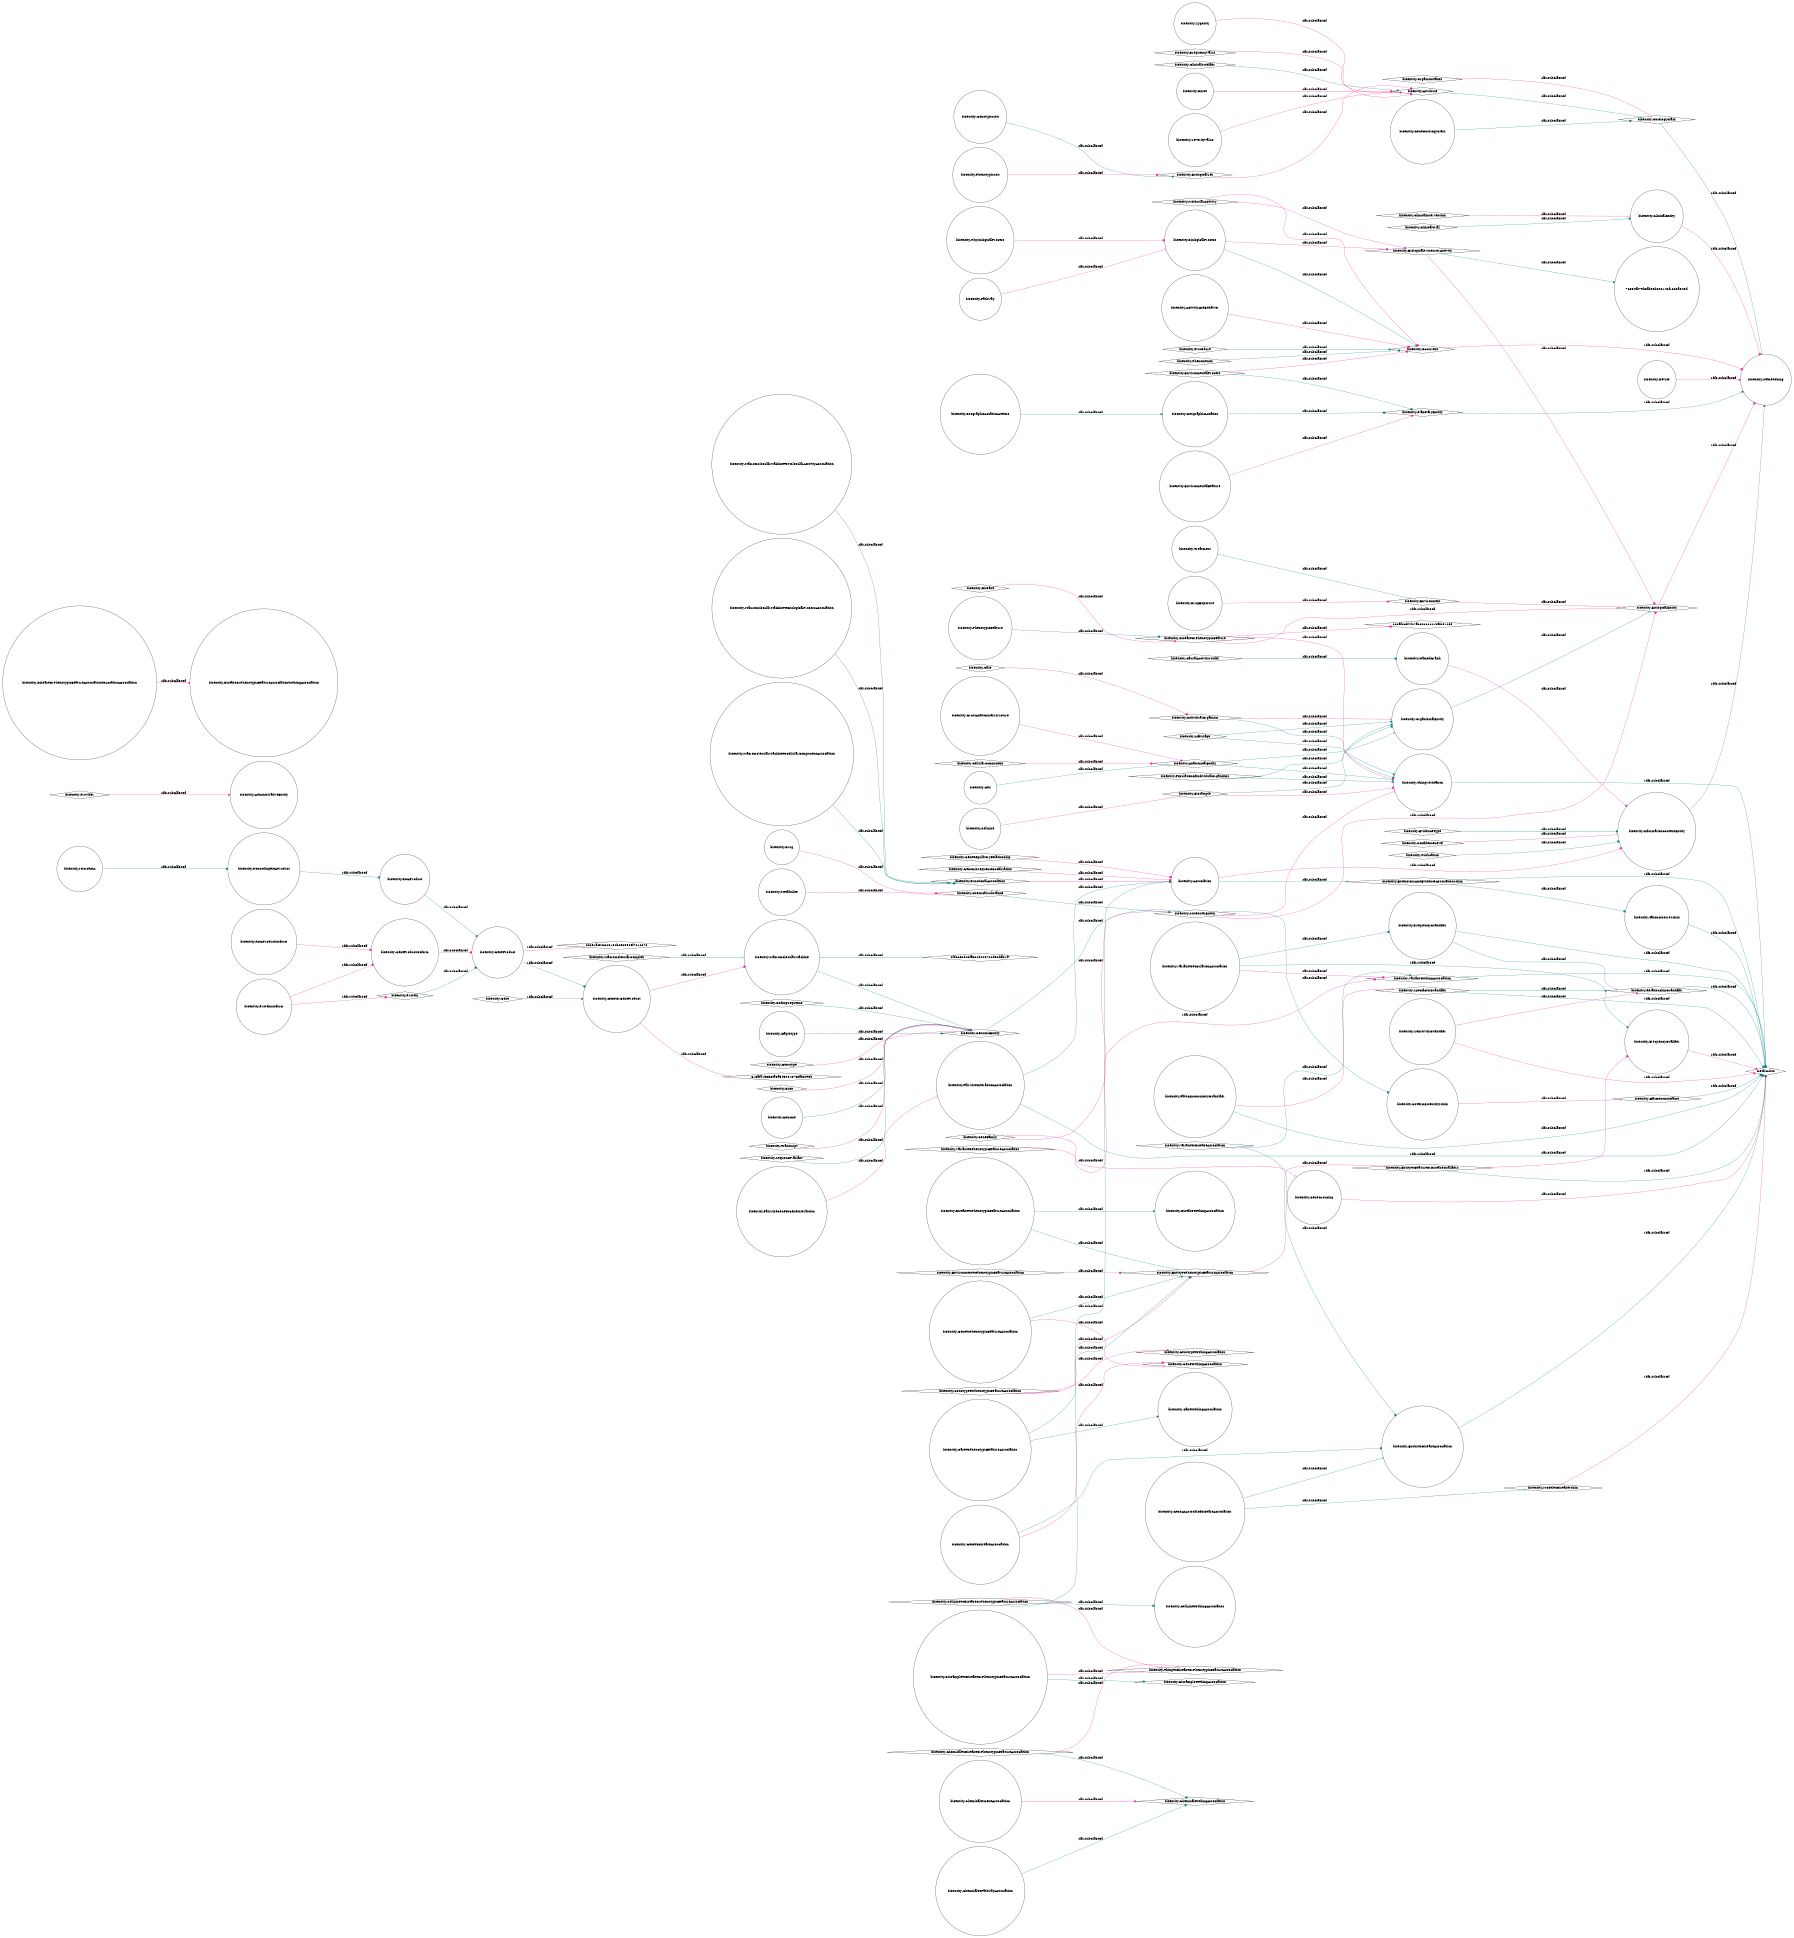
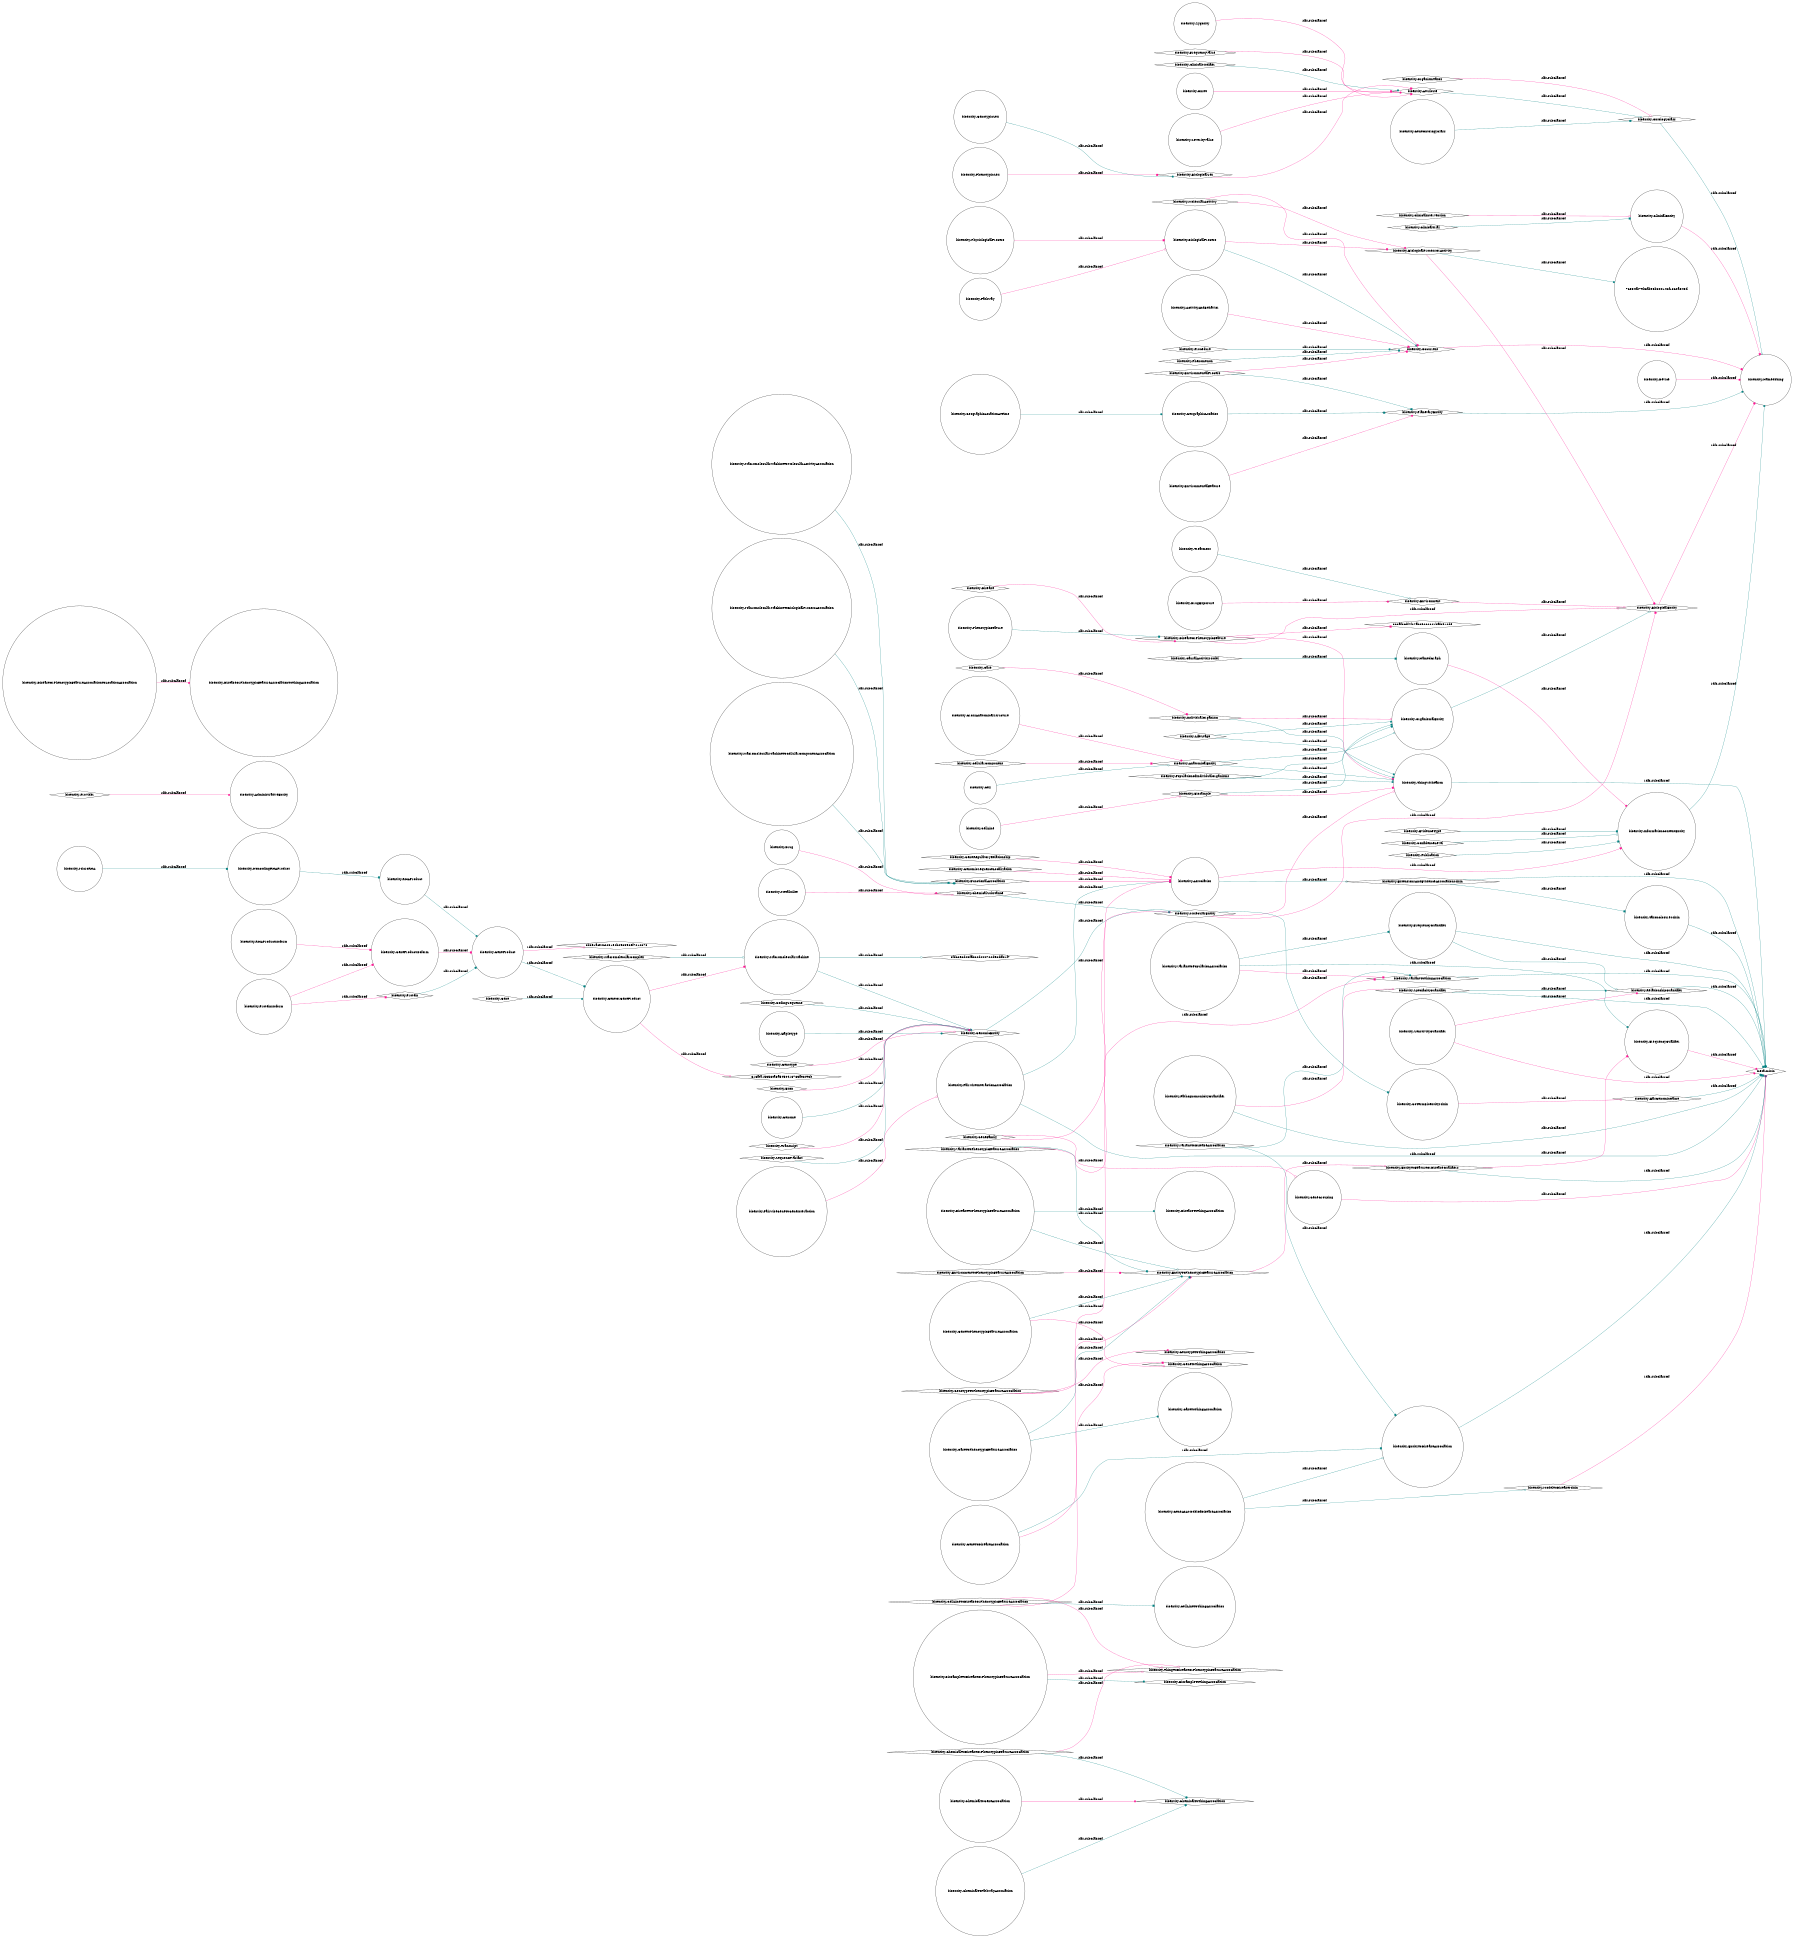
(1535, 839) -> (1535, 839)
none -> (1076, 1201)
(1105, 1261) -> (1105, 1261)
